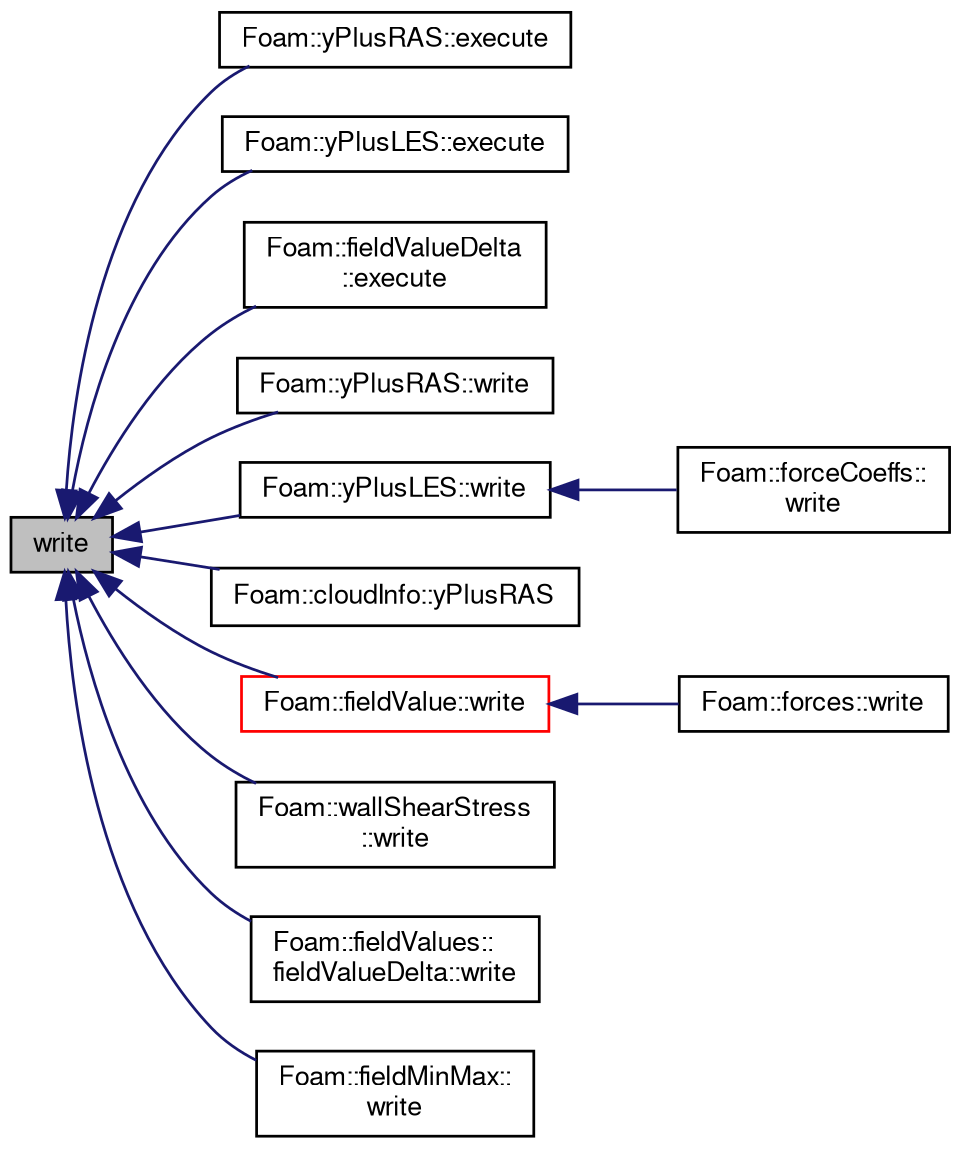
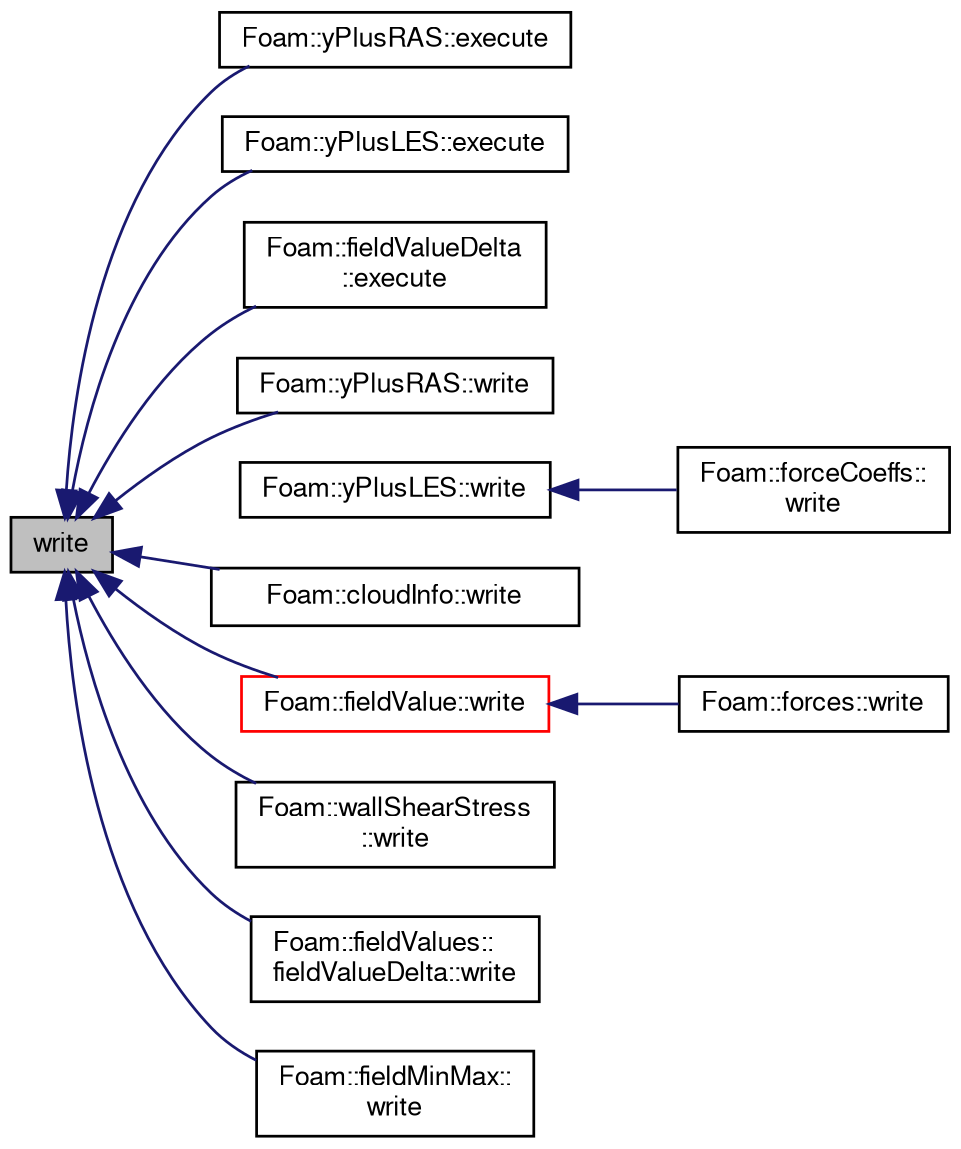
(190, 524) -> none
(395, 597) -> (395, 597)
